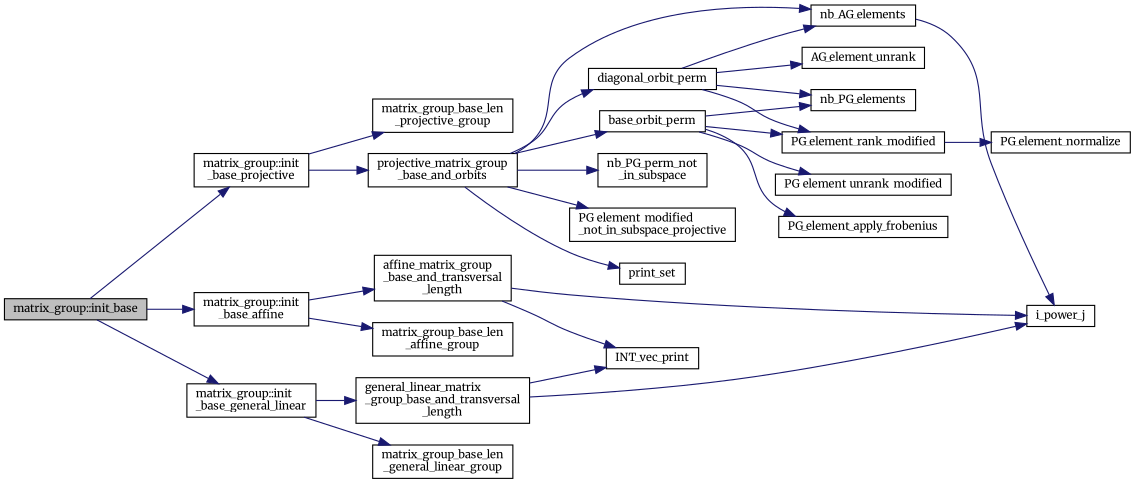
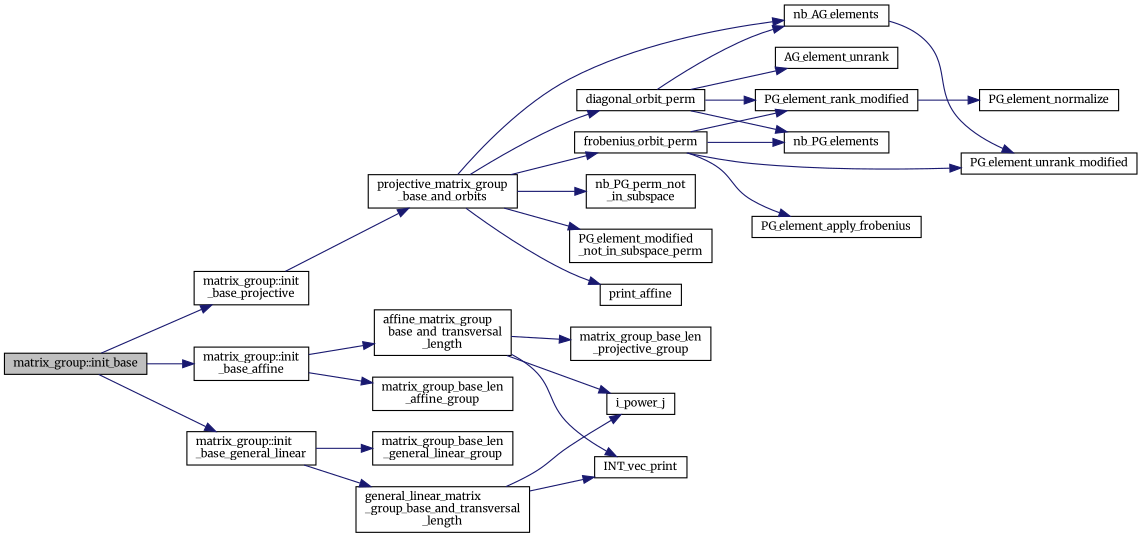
(652, 121) -> (641, 142)
(341, 145) -> (535, 338)
(987, 148) -> (944, 85)
(652, 225) -> (641, 246)
(652, 274) -> (641, 295)
